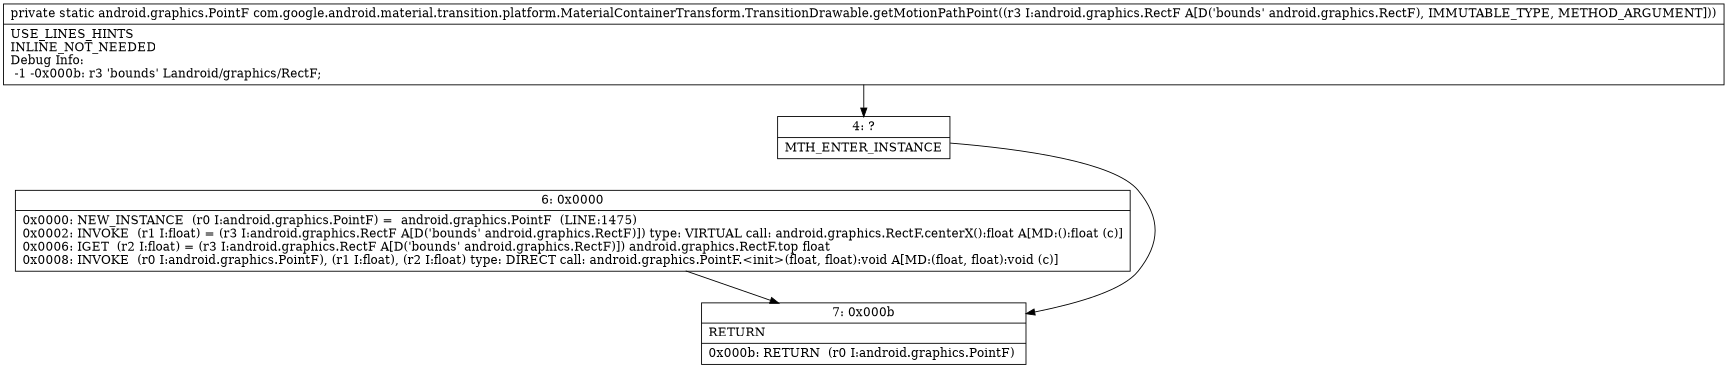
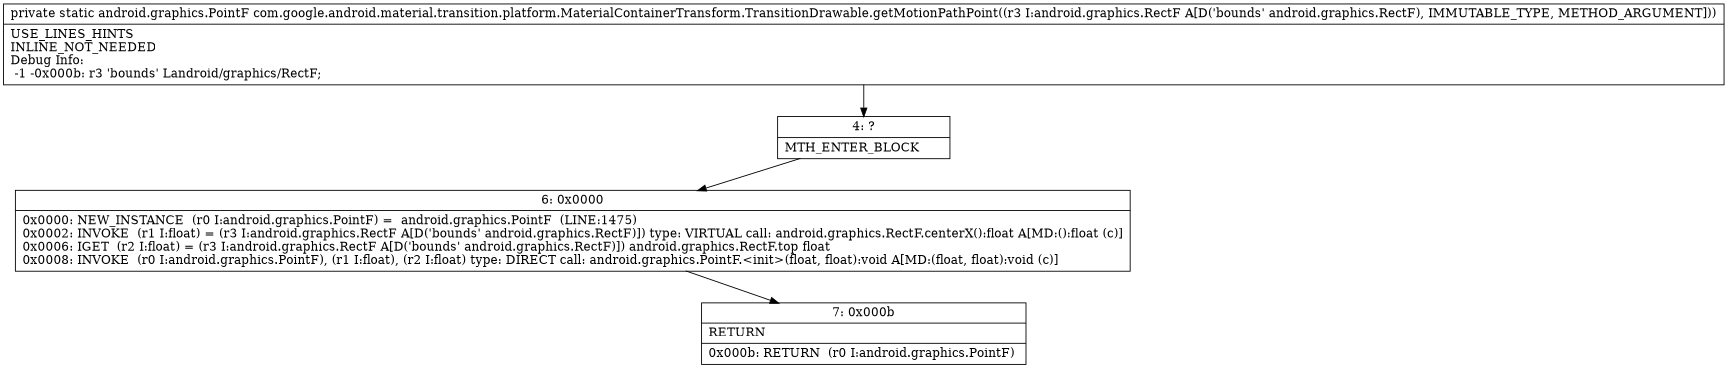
(864, 148) -> (852, 148)
(1140, 193) -> (753, 173)
